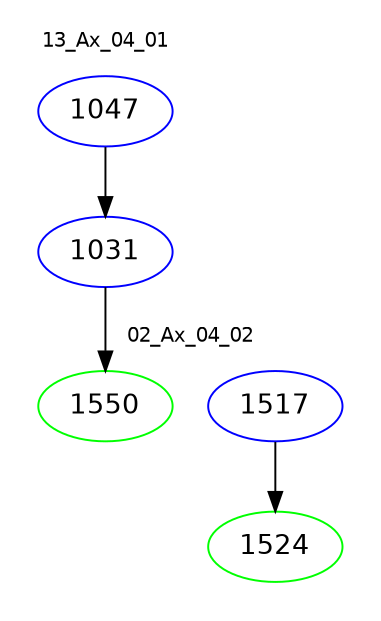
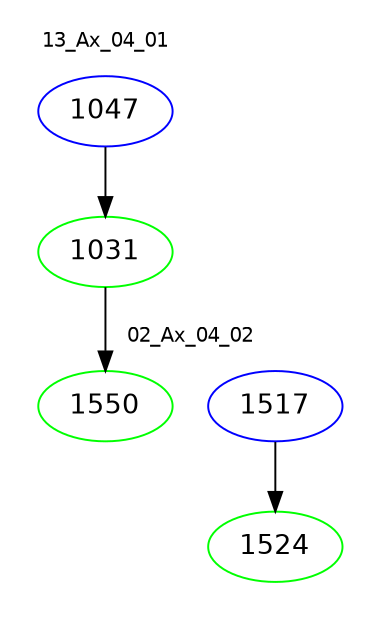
(105, 252) -> (105, 252)
